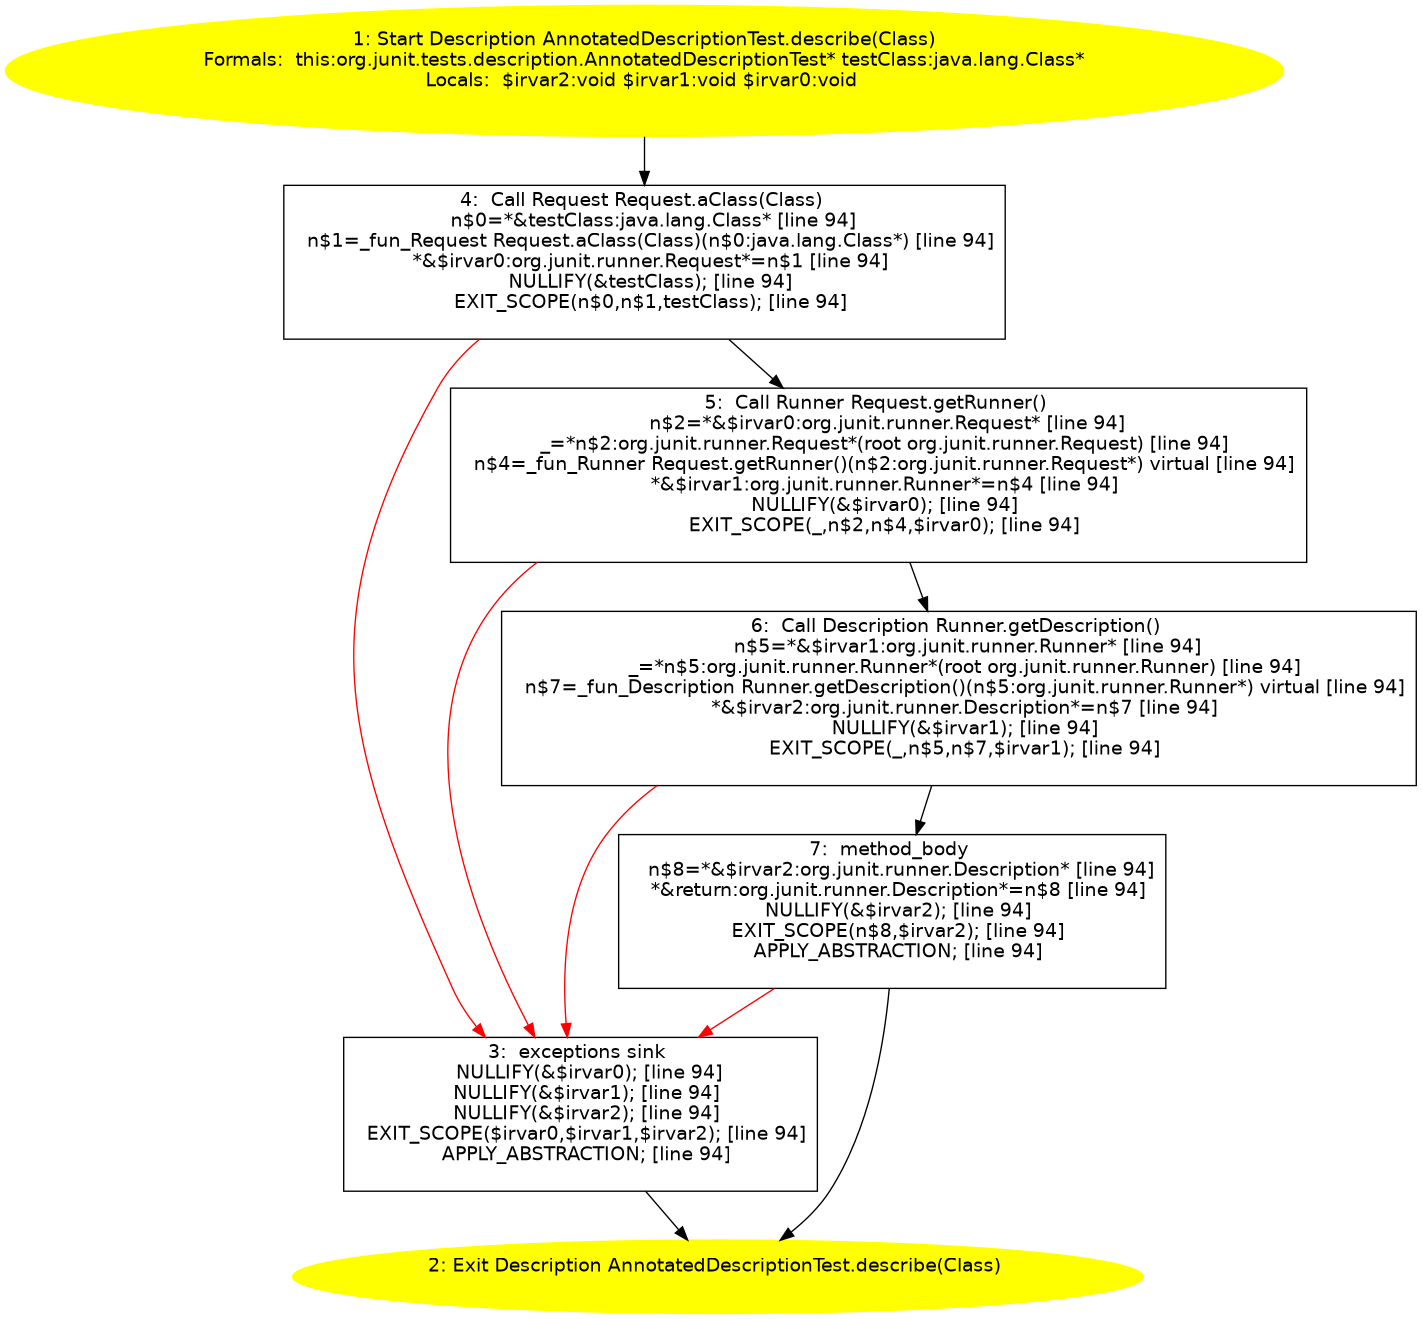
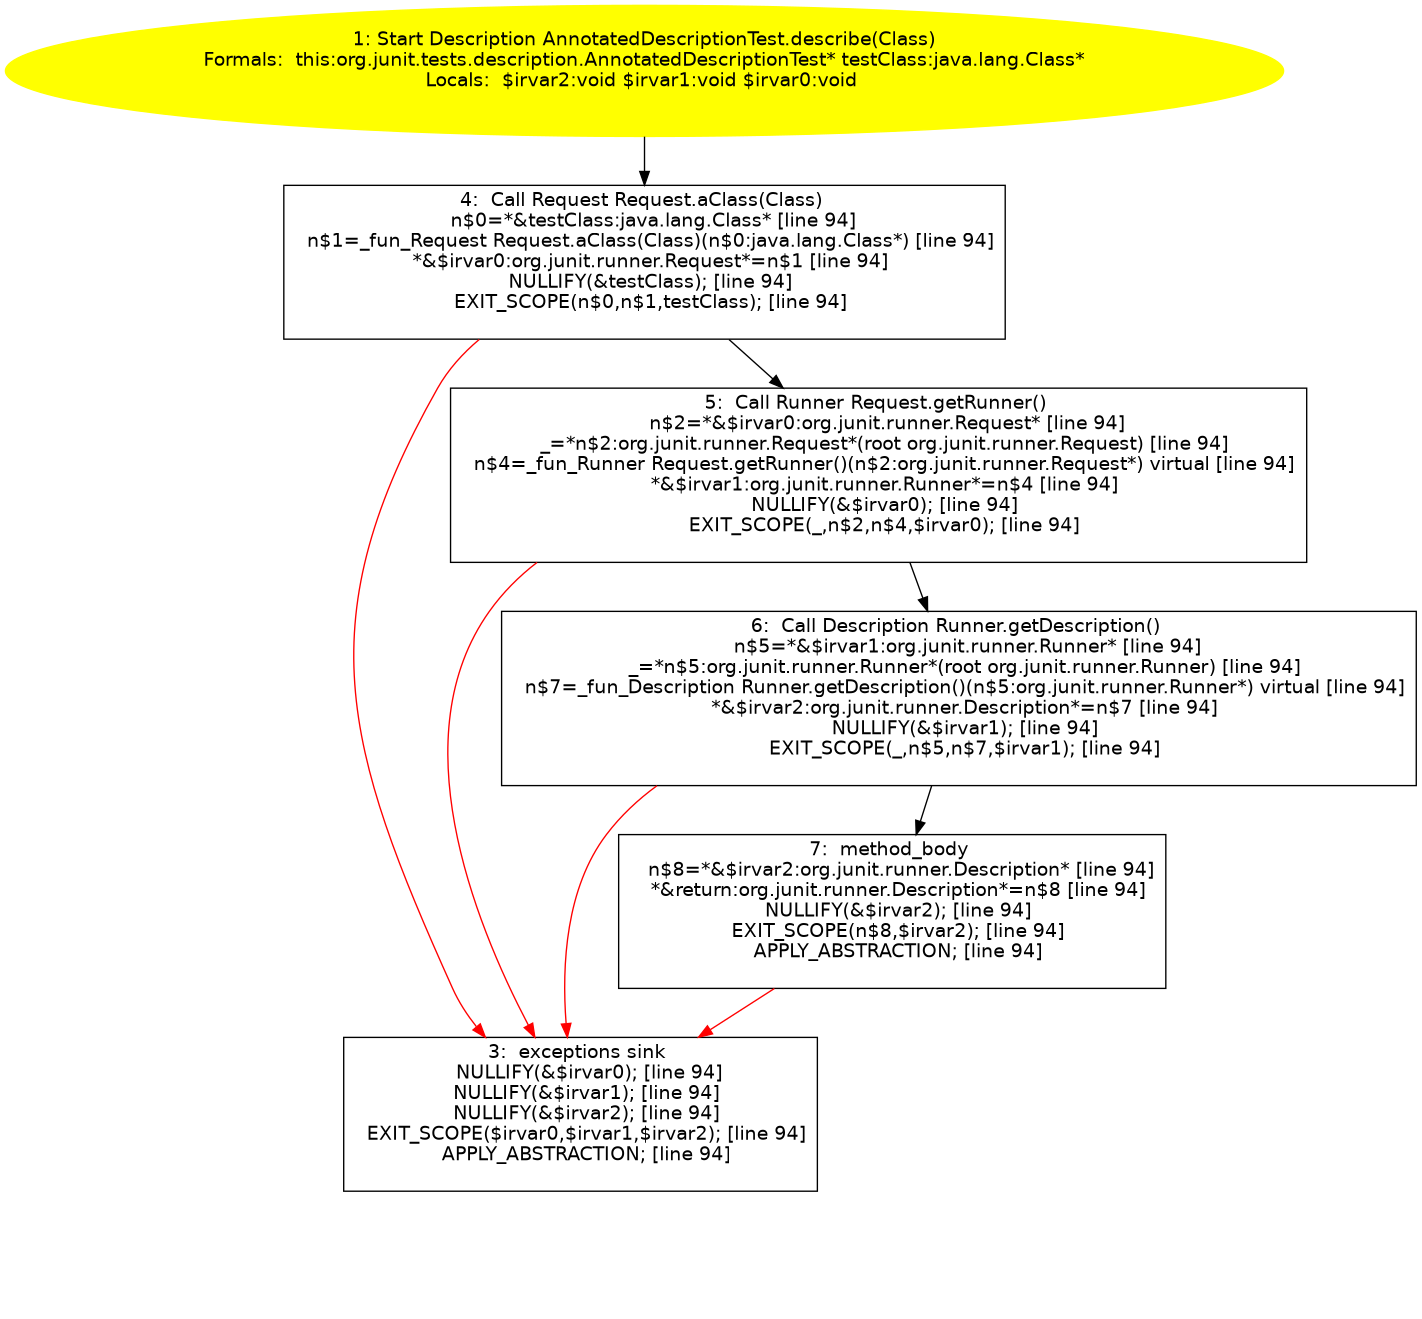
(718, 1277) -> none
